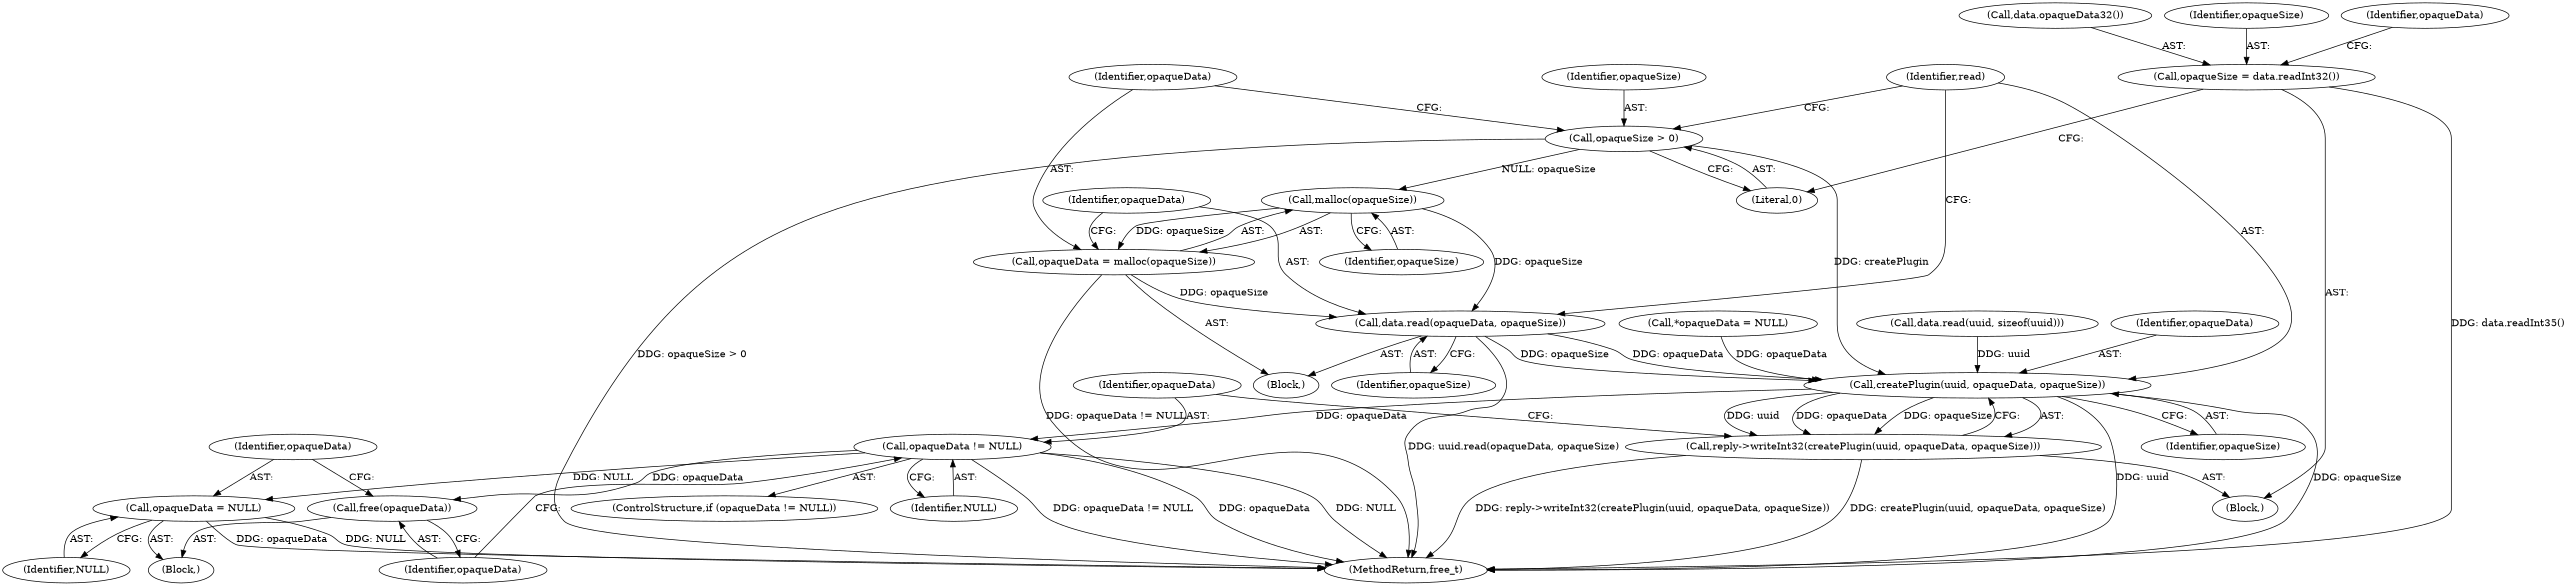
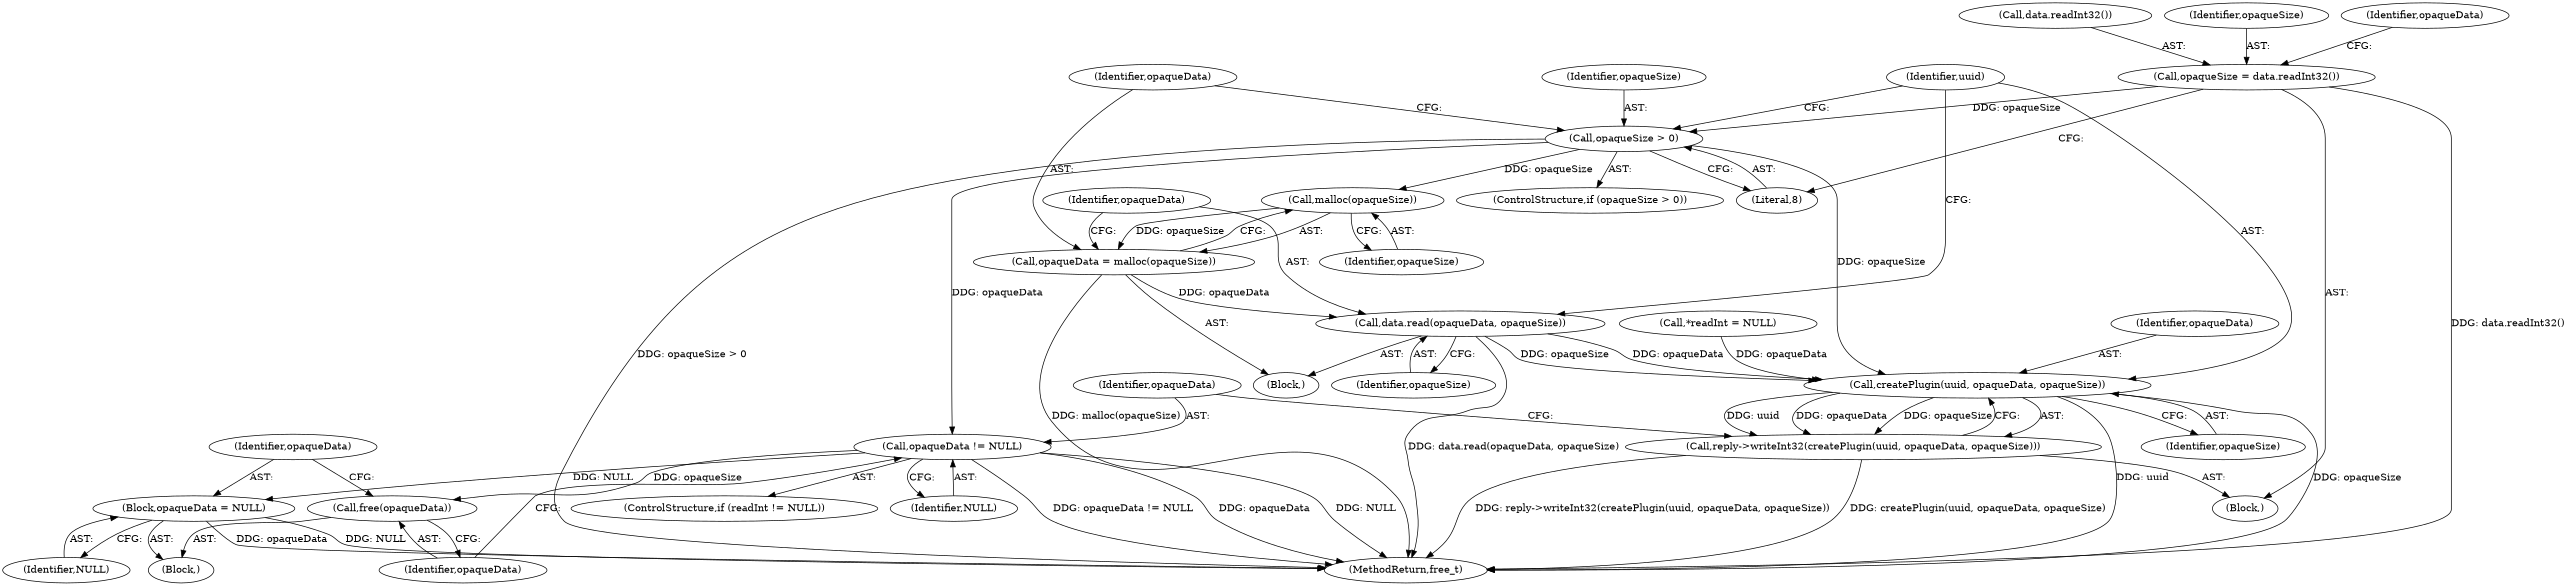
(2055, 16) -> (2055, 16)
(1946, 77) -> (1946, 77)
none -> (1927, 109)
(1549, 170) -> (1549, 170)
none -> (1590, 200)
(1777, 200) -> (1777, 200)
(1255, 231) -> (1255, 231)
(1484, 242) -> none
(1881, 262) -> (1881, 262)
(1224, 293) -> (1224, 293)
(1718, 324) -> (1718, 324)
(1977, 324) -> none
(2508, 324) -> (2508, 324)
(1424, 404) -> (1135, 167)
(1116, 416) -> (1116, 416)
(1513, 447) -> (1513, 447)
(698, 478) -> (698, 478)
(194, 509) -> (194, 509)
(724, 509) -> (724, 509)
